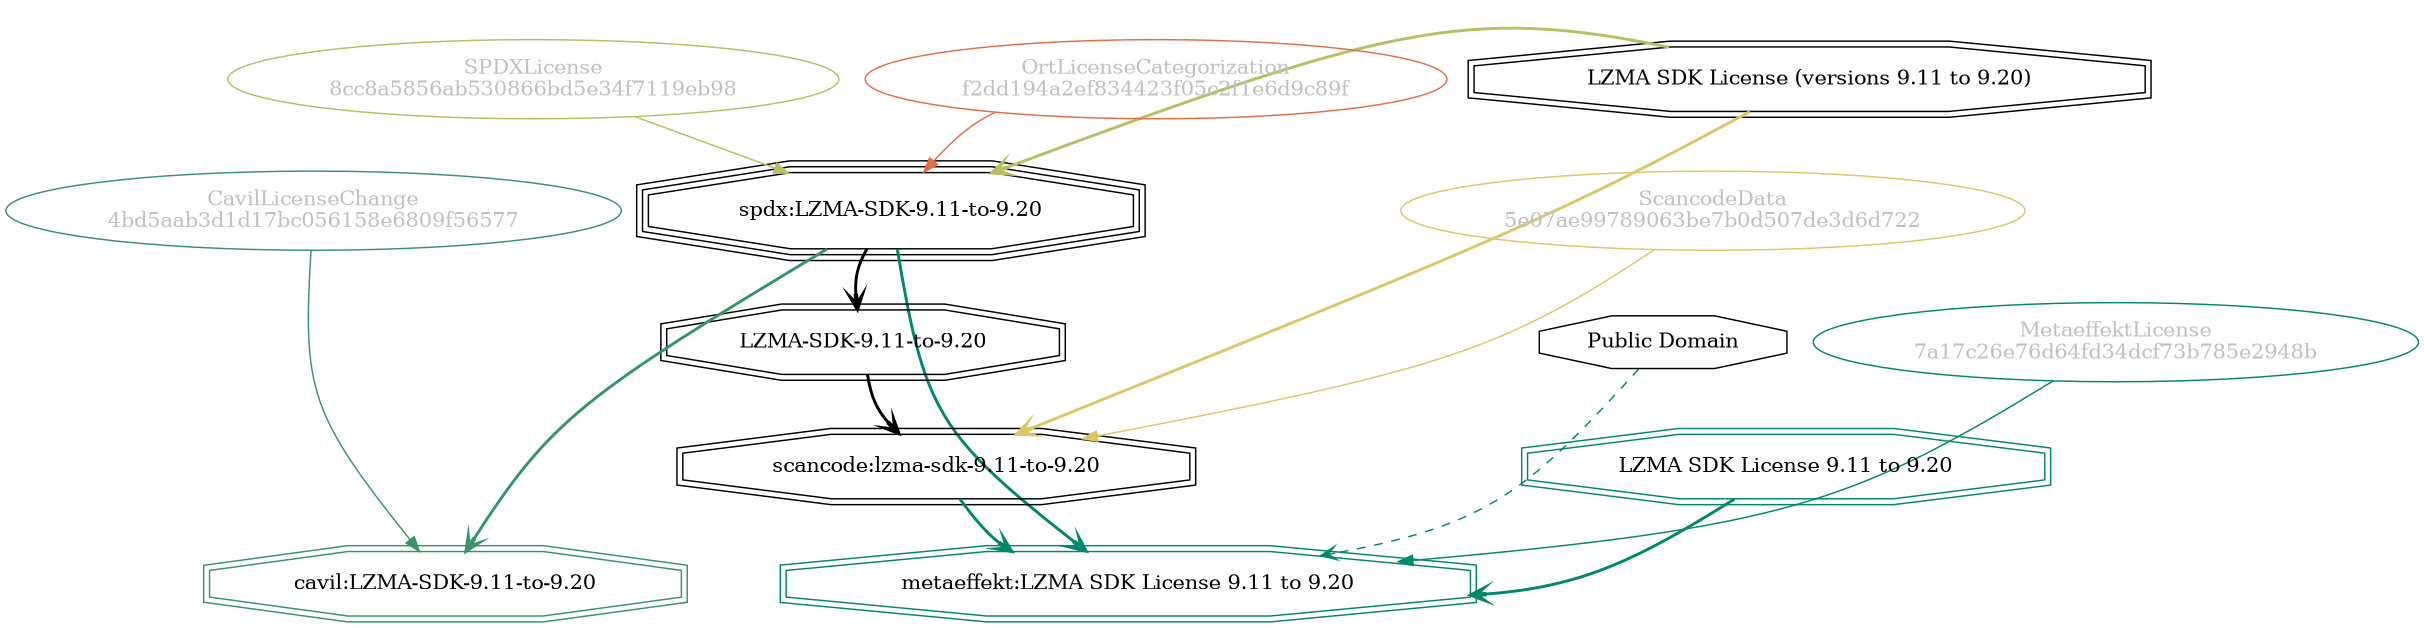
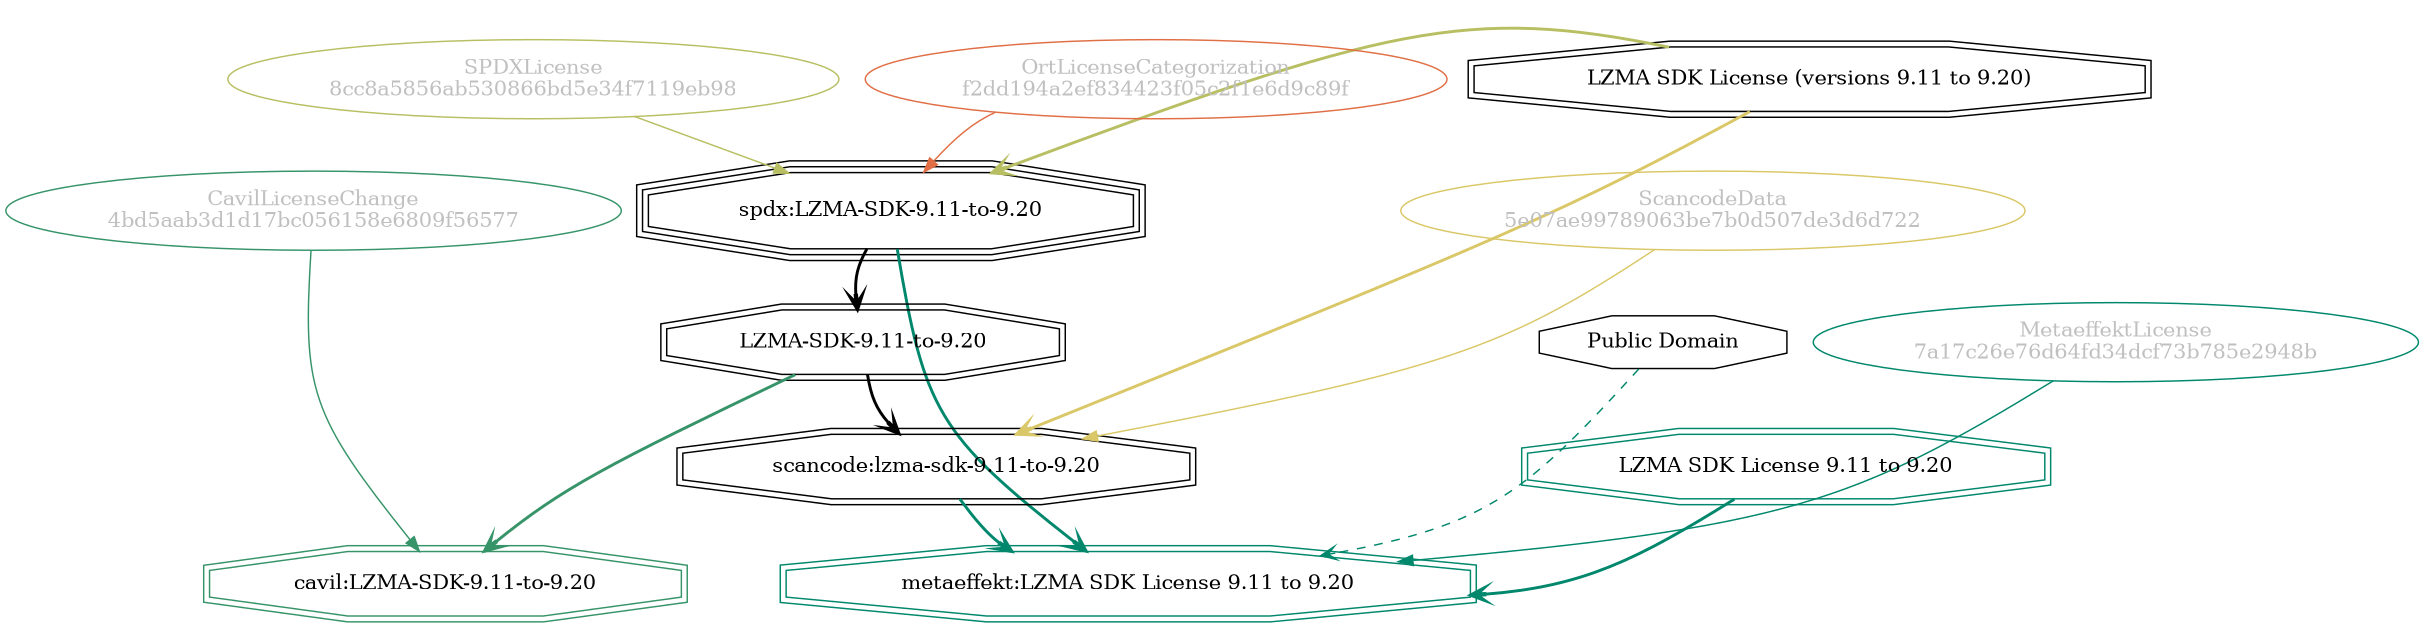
(631, 372) -> (641, 450)
